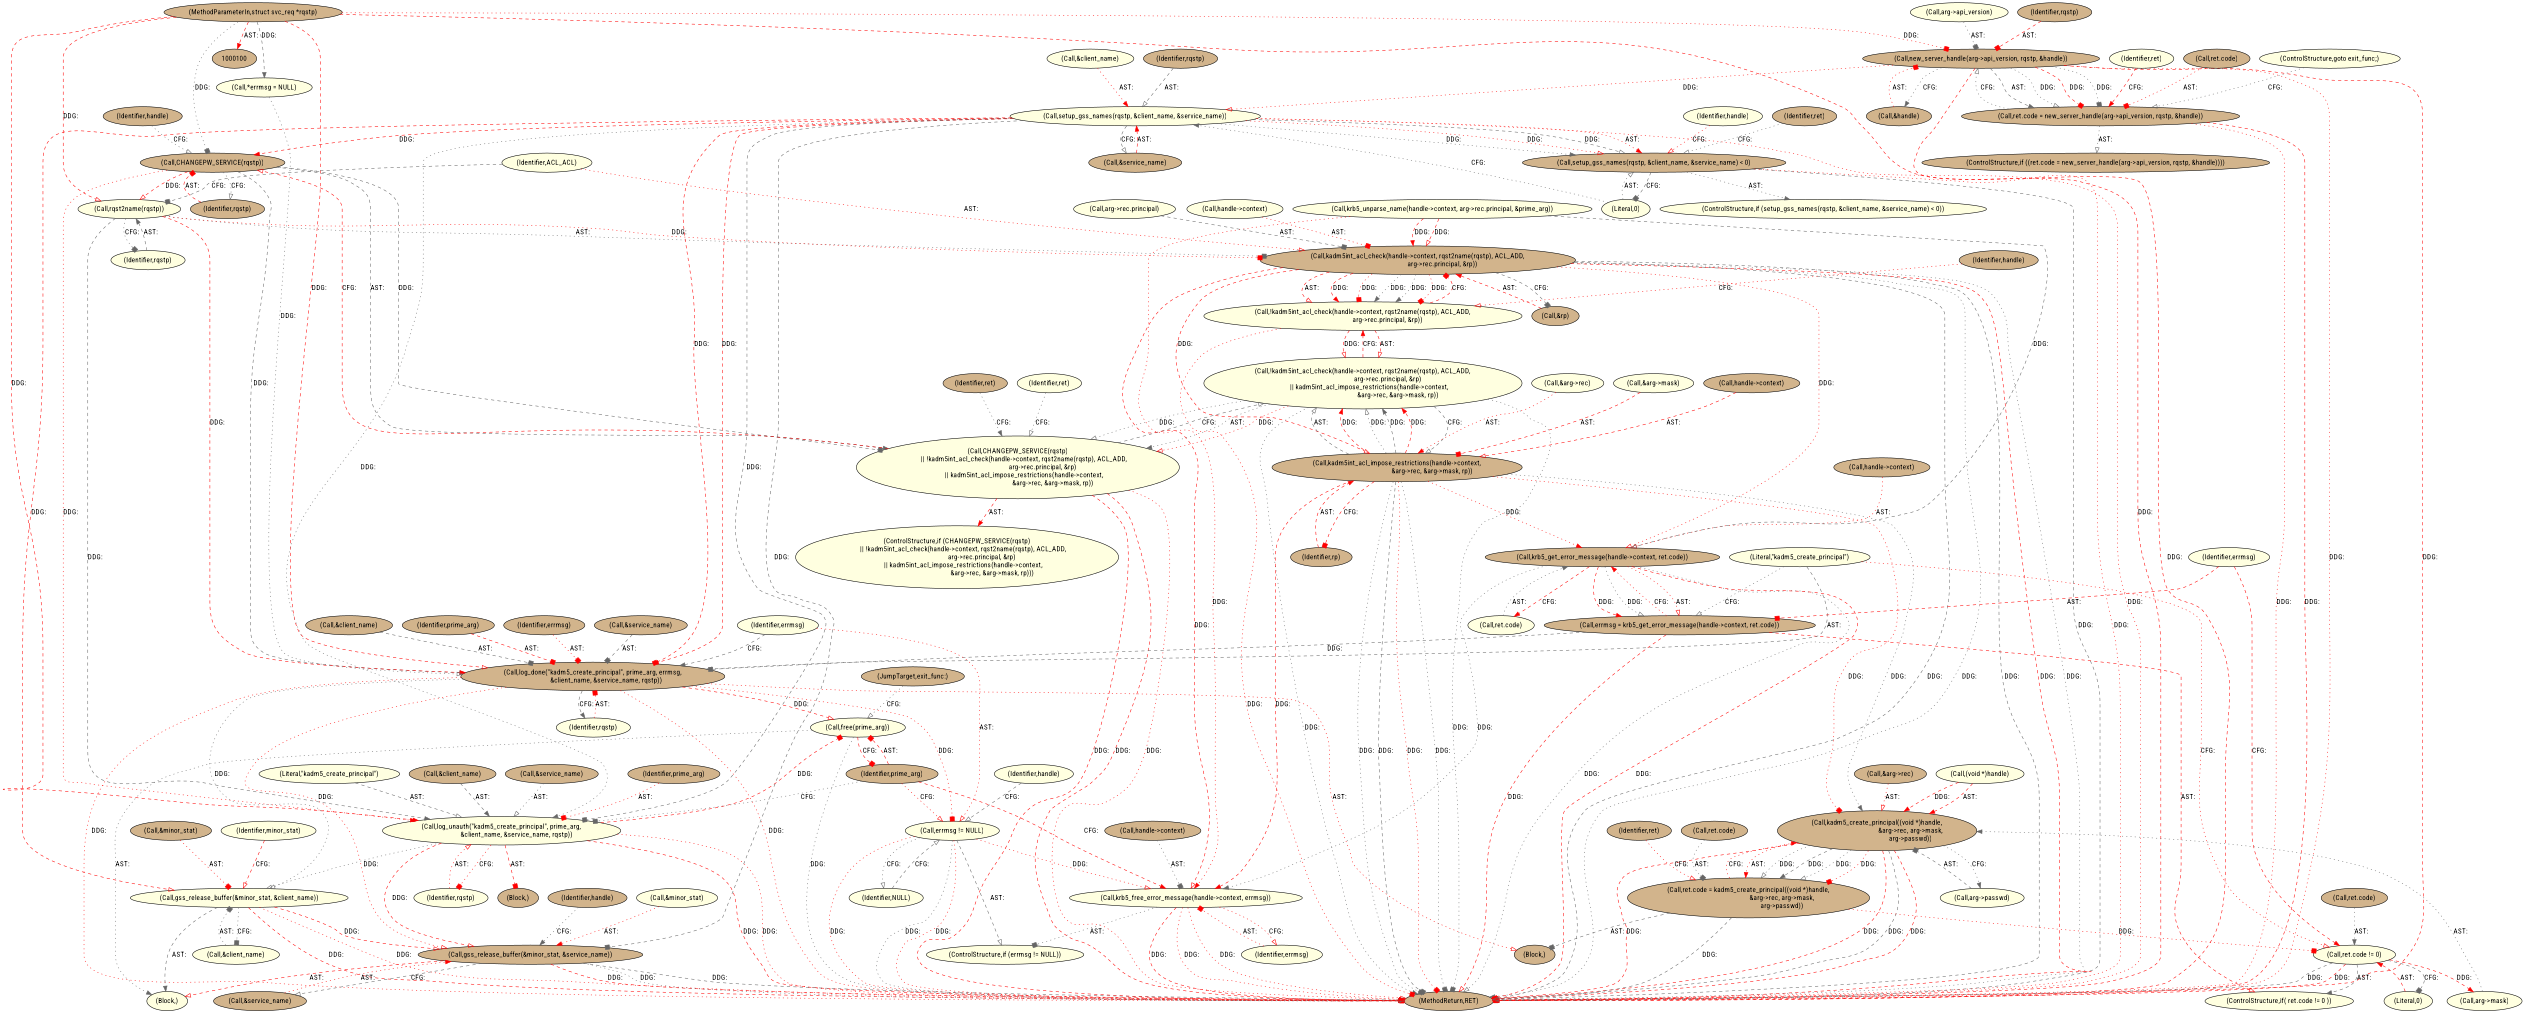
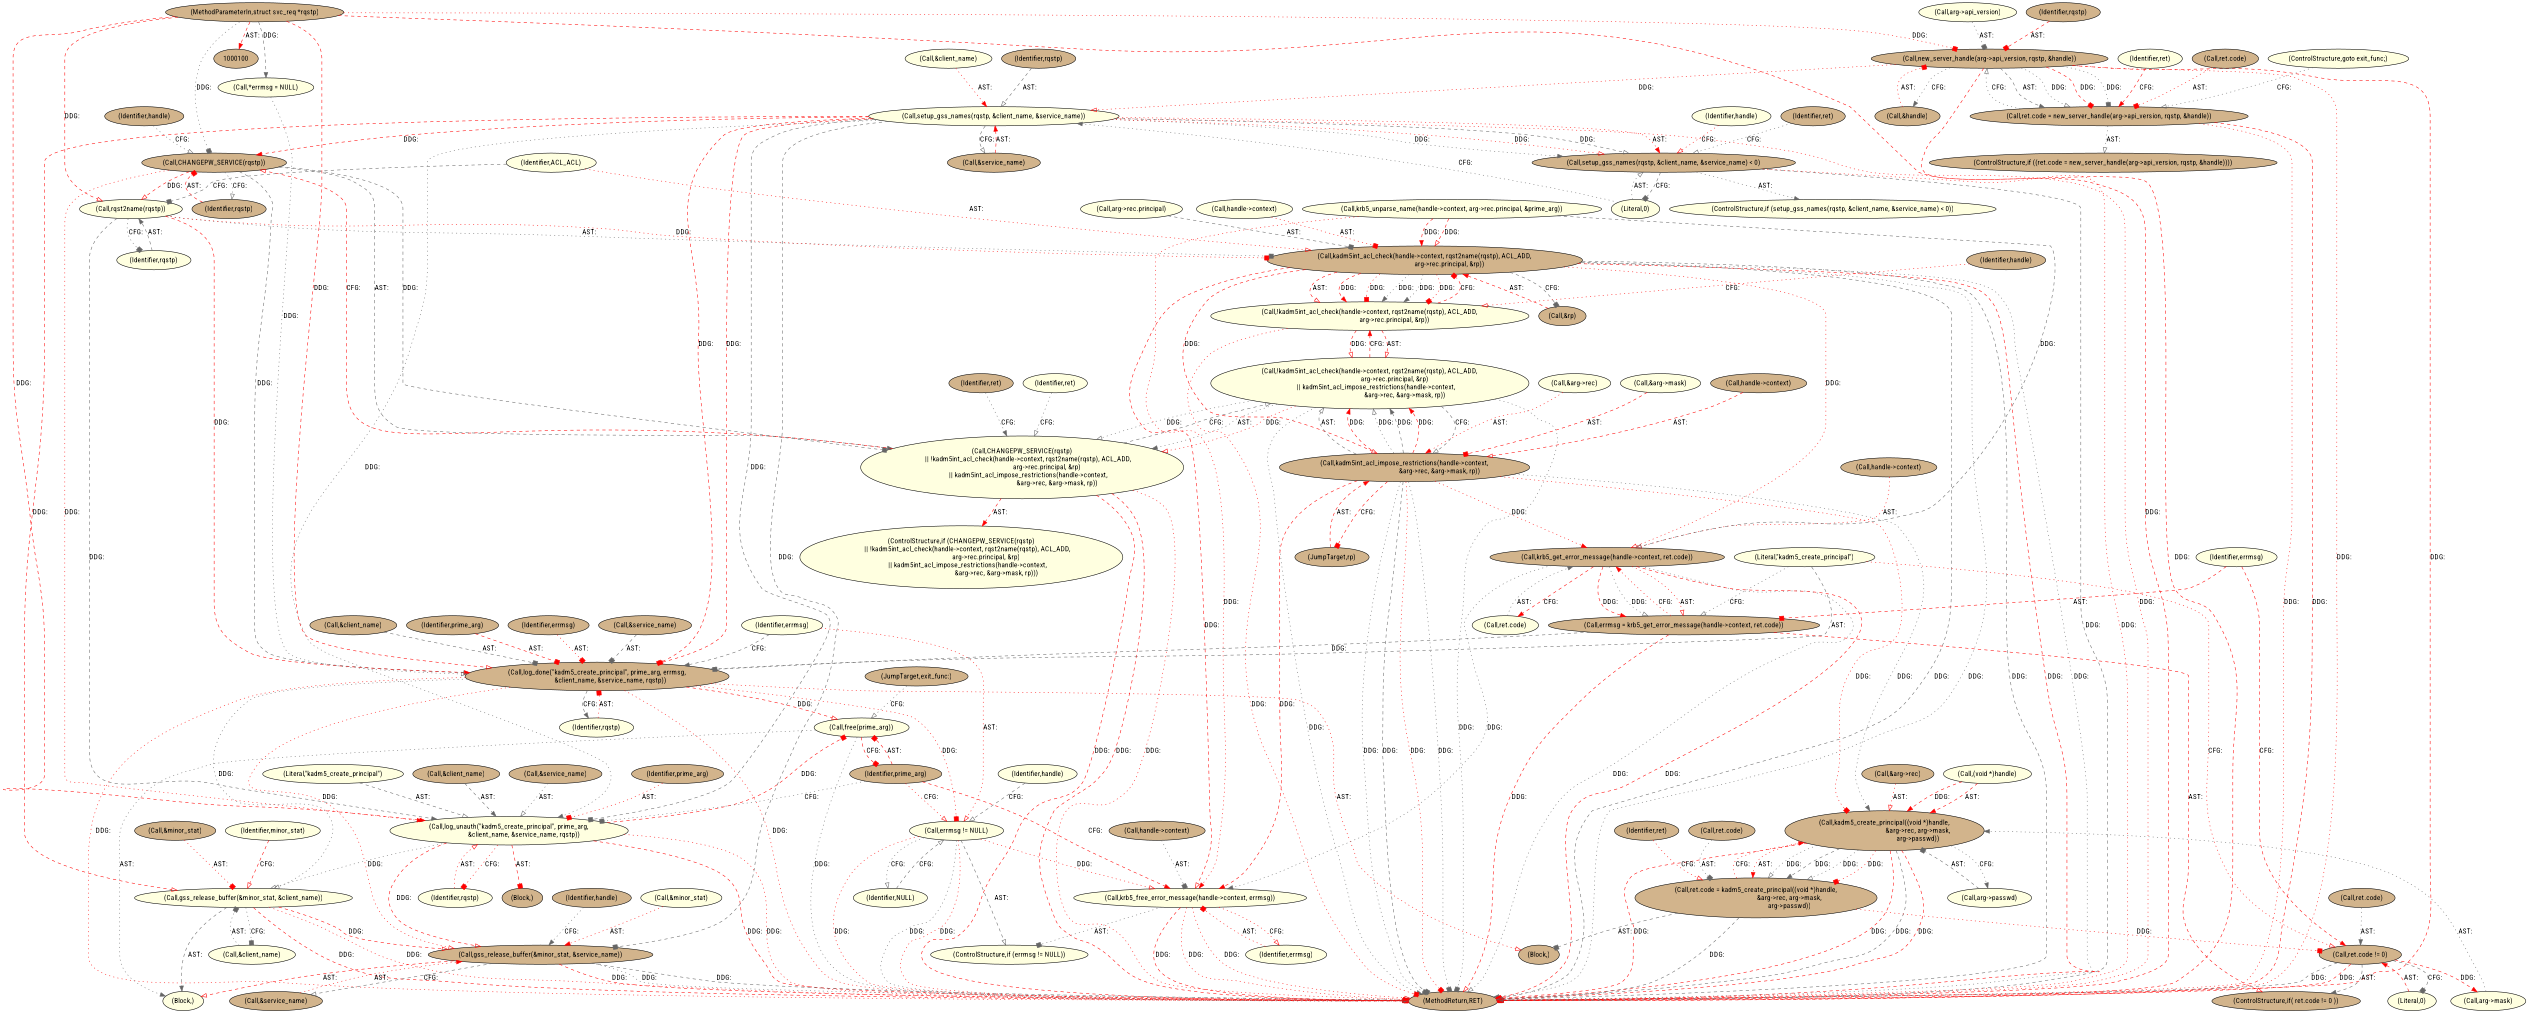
(1321, 557) -> (1332, 557)
(2354, 955) -> (2360, 955)
(2279, 1001) -> (2286, 1001)
